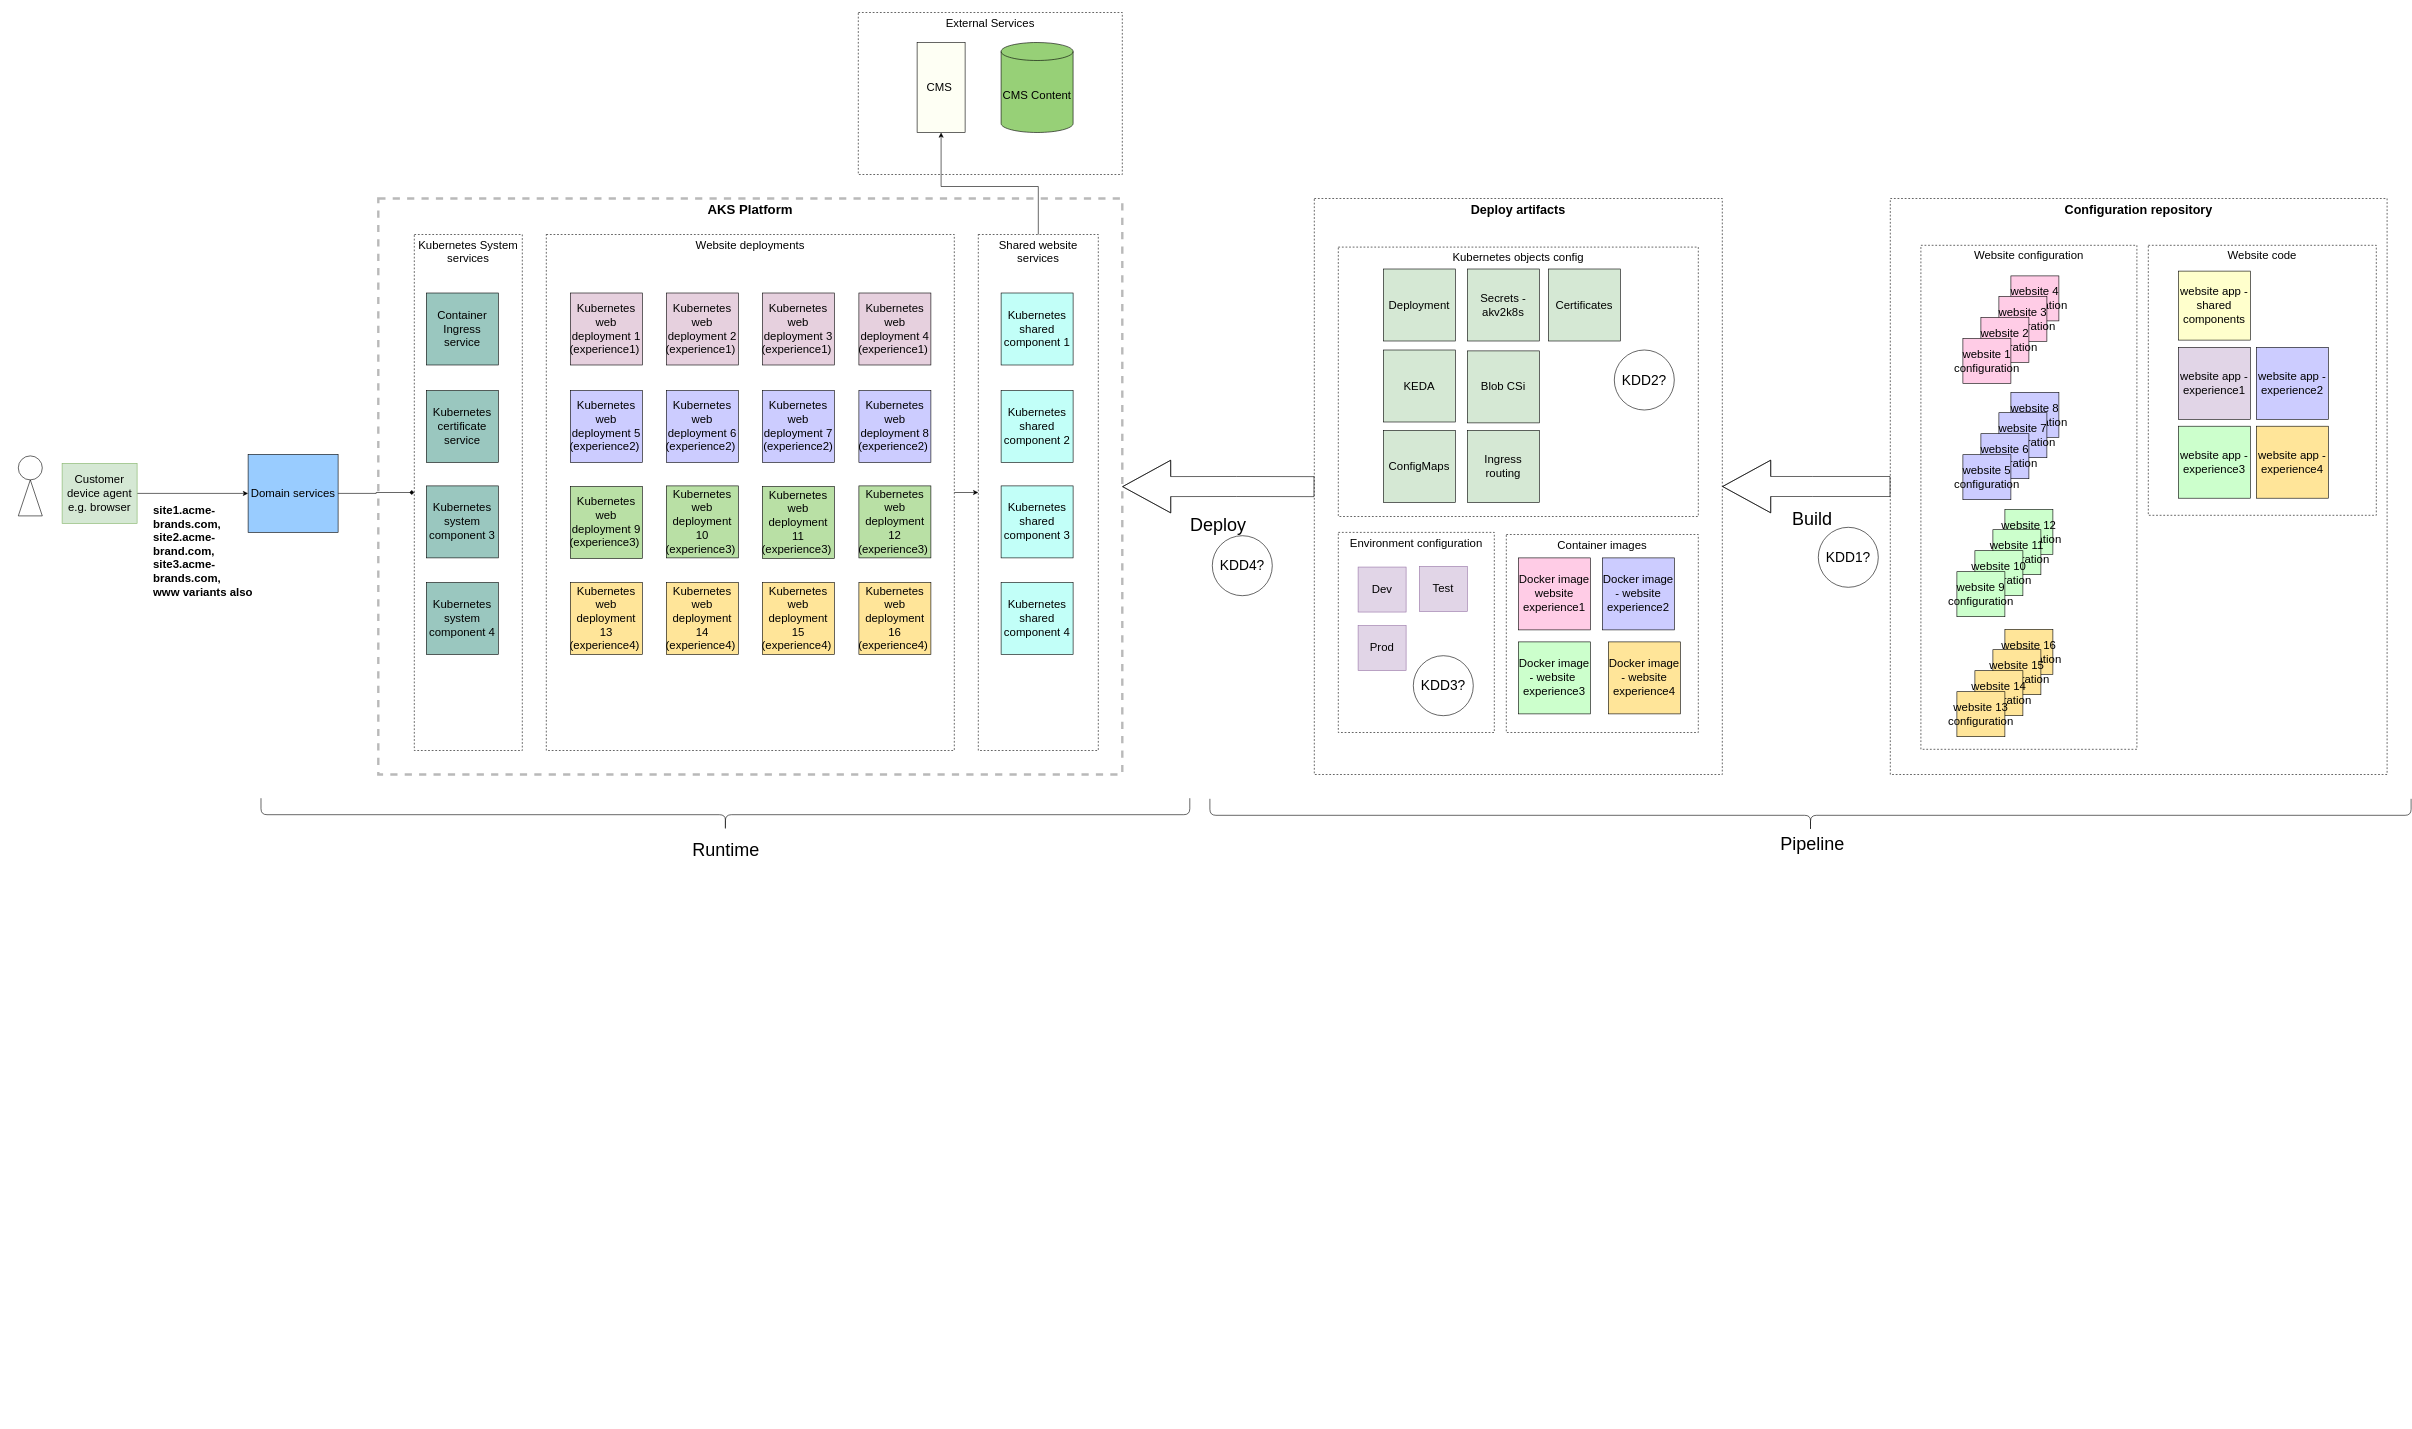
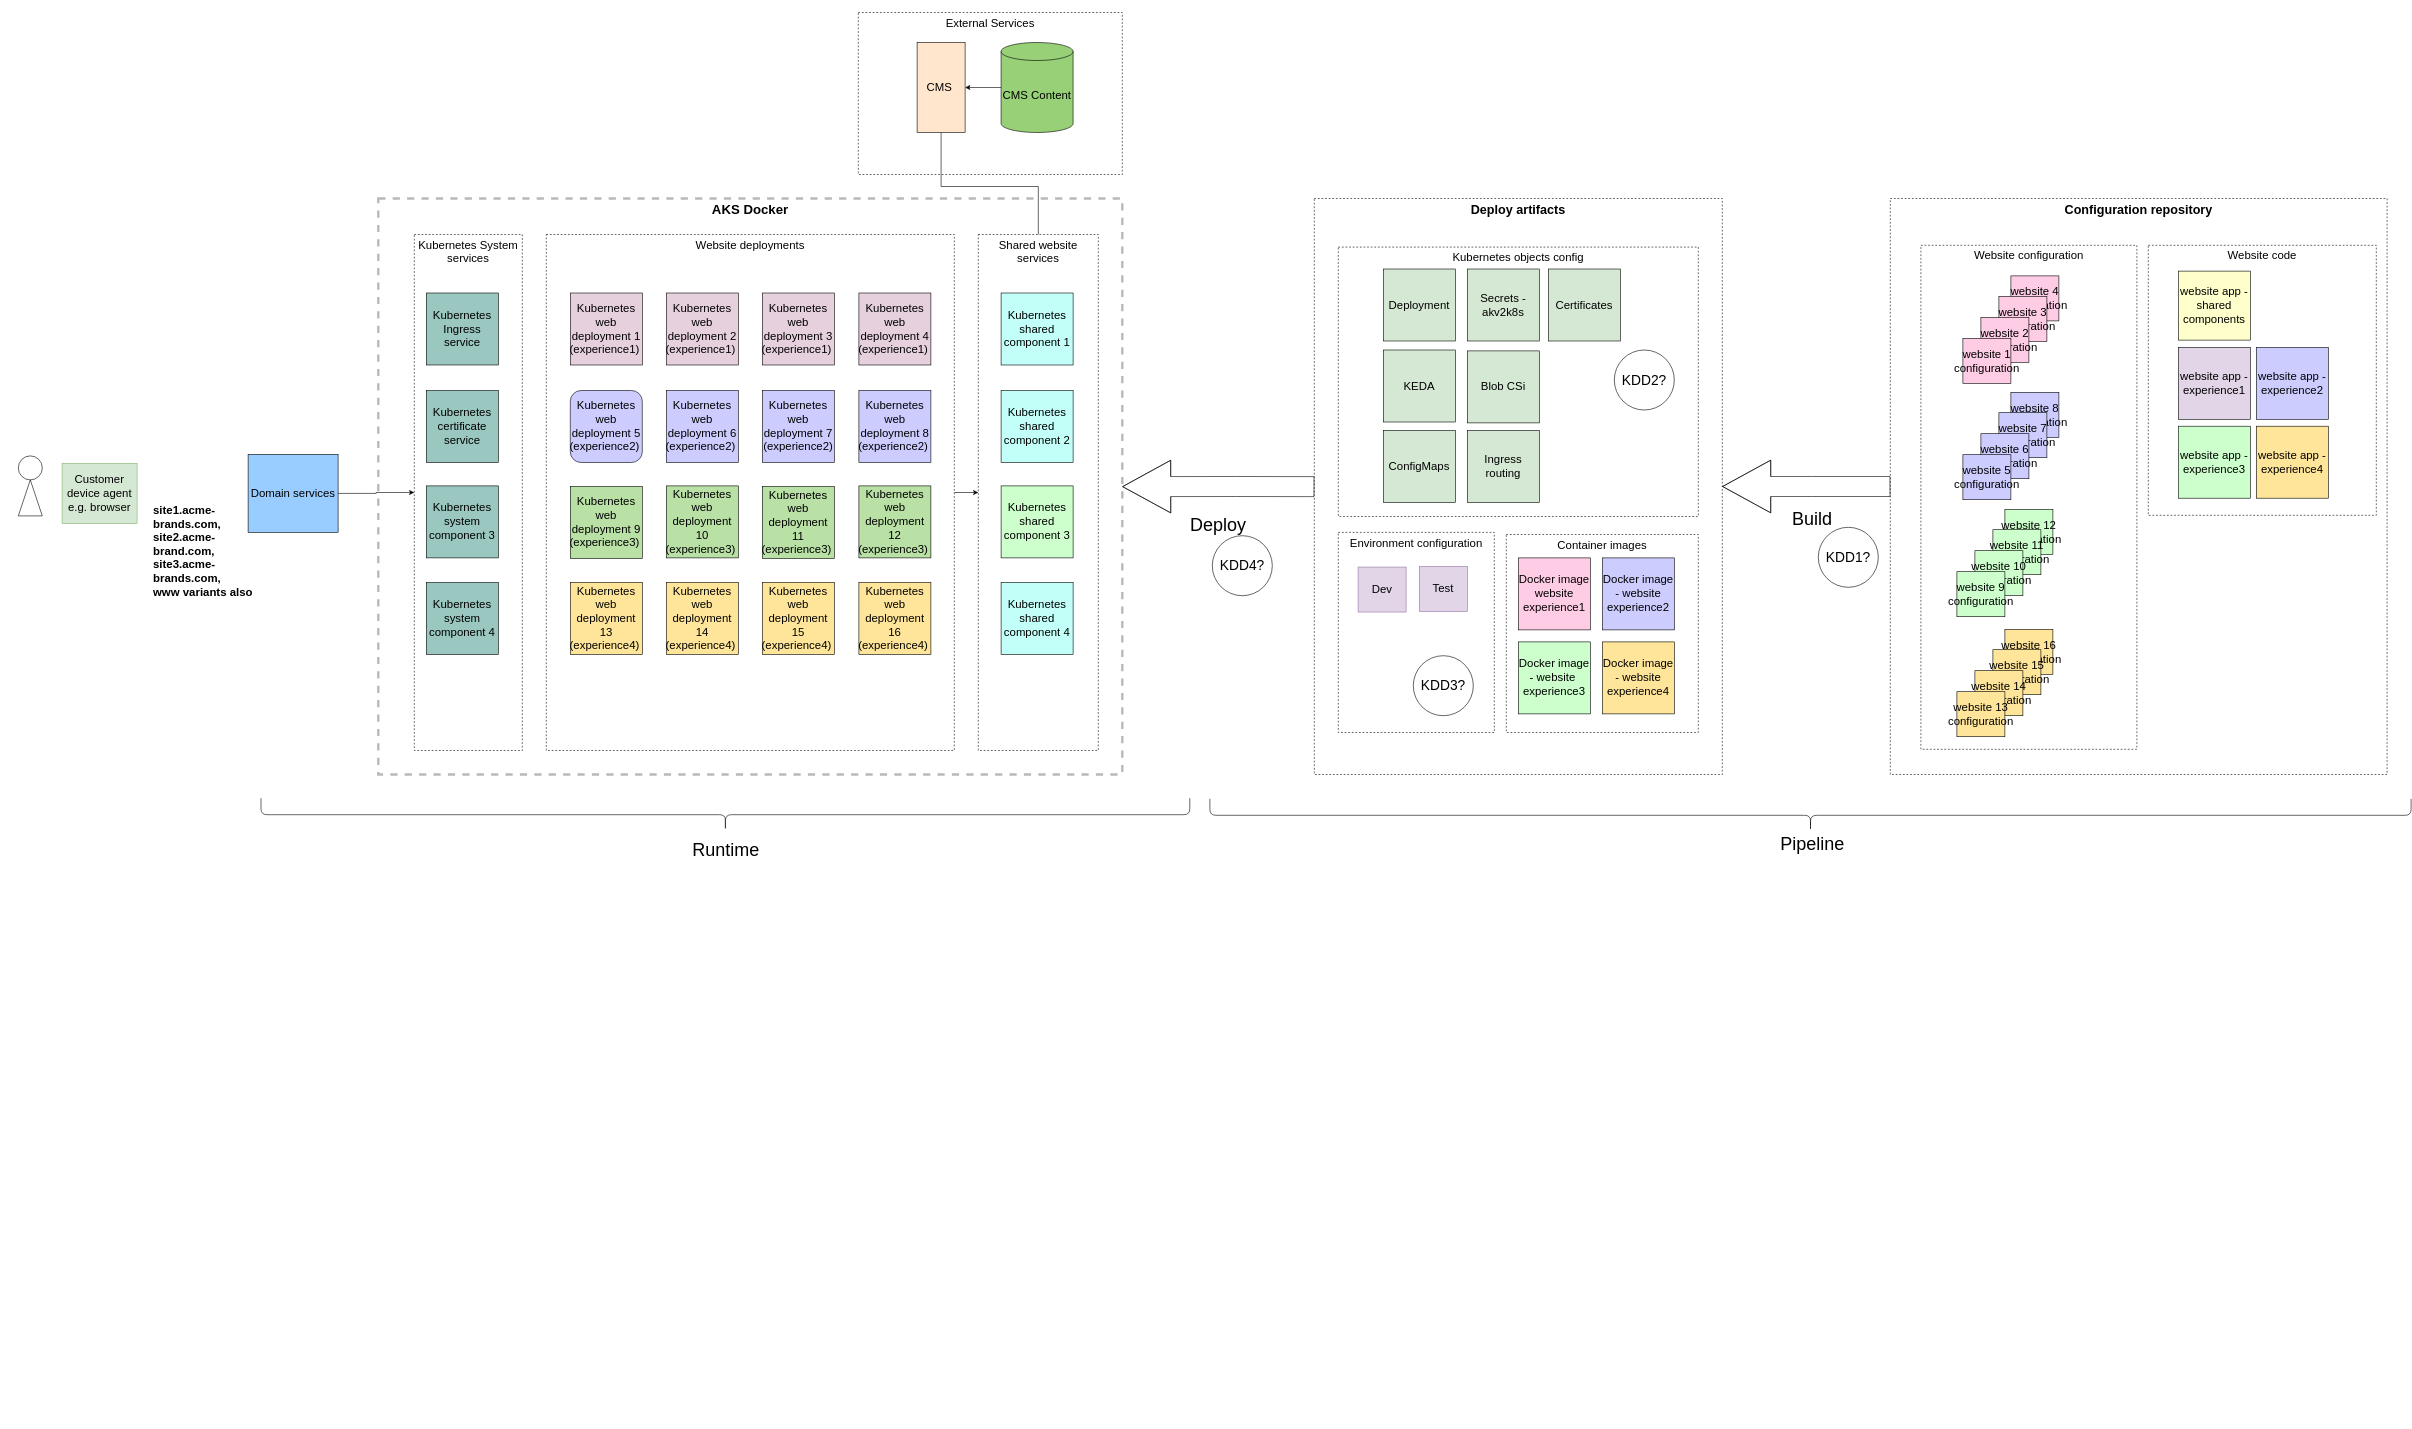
(941, 87) -> (941, 87)
none -> (985, 87)
(941, 138) -> (941, 136)
(750, 210) -> (750, 210)
(462, 329) -> (462, 329)
(606, 426) -> (606, 426)
(408, 492) -> (408, 492)
(190, 493) -> none
(1037, 522) -> (1037, 522)
(1382, 648) -> none
(1644, 678) -> (1638, 678)
